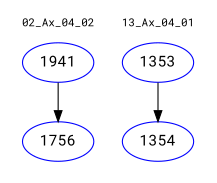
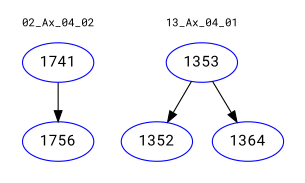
(58, 63) -> (58, 63)
none -> (157, 142)
(158, 142) -> (248, 142)
